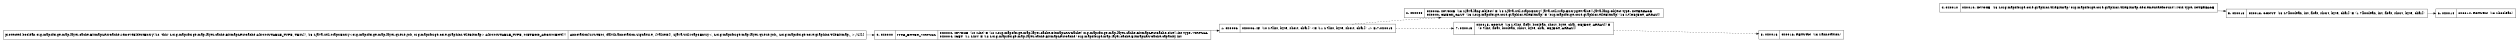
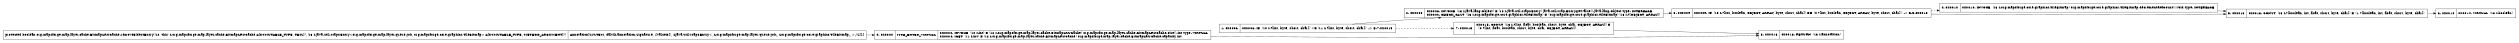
none -> (1801, 13)
(2486, 13) -> (2486, 13)
(1395, 21) -> (1395, 21)
(1214, 31) -> (1484, 37)
(1685, 32) -> (1685, 32)
